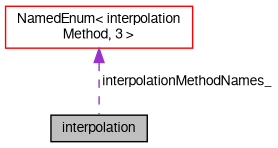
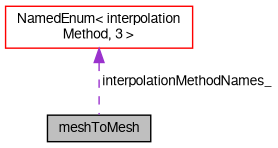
(99, 128) -> (99, 128)
